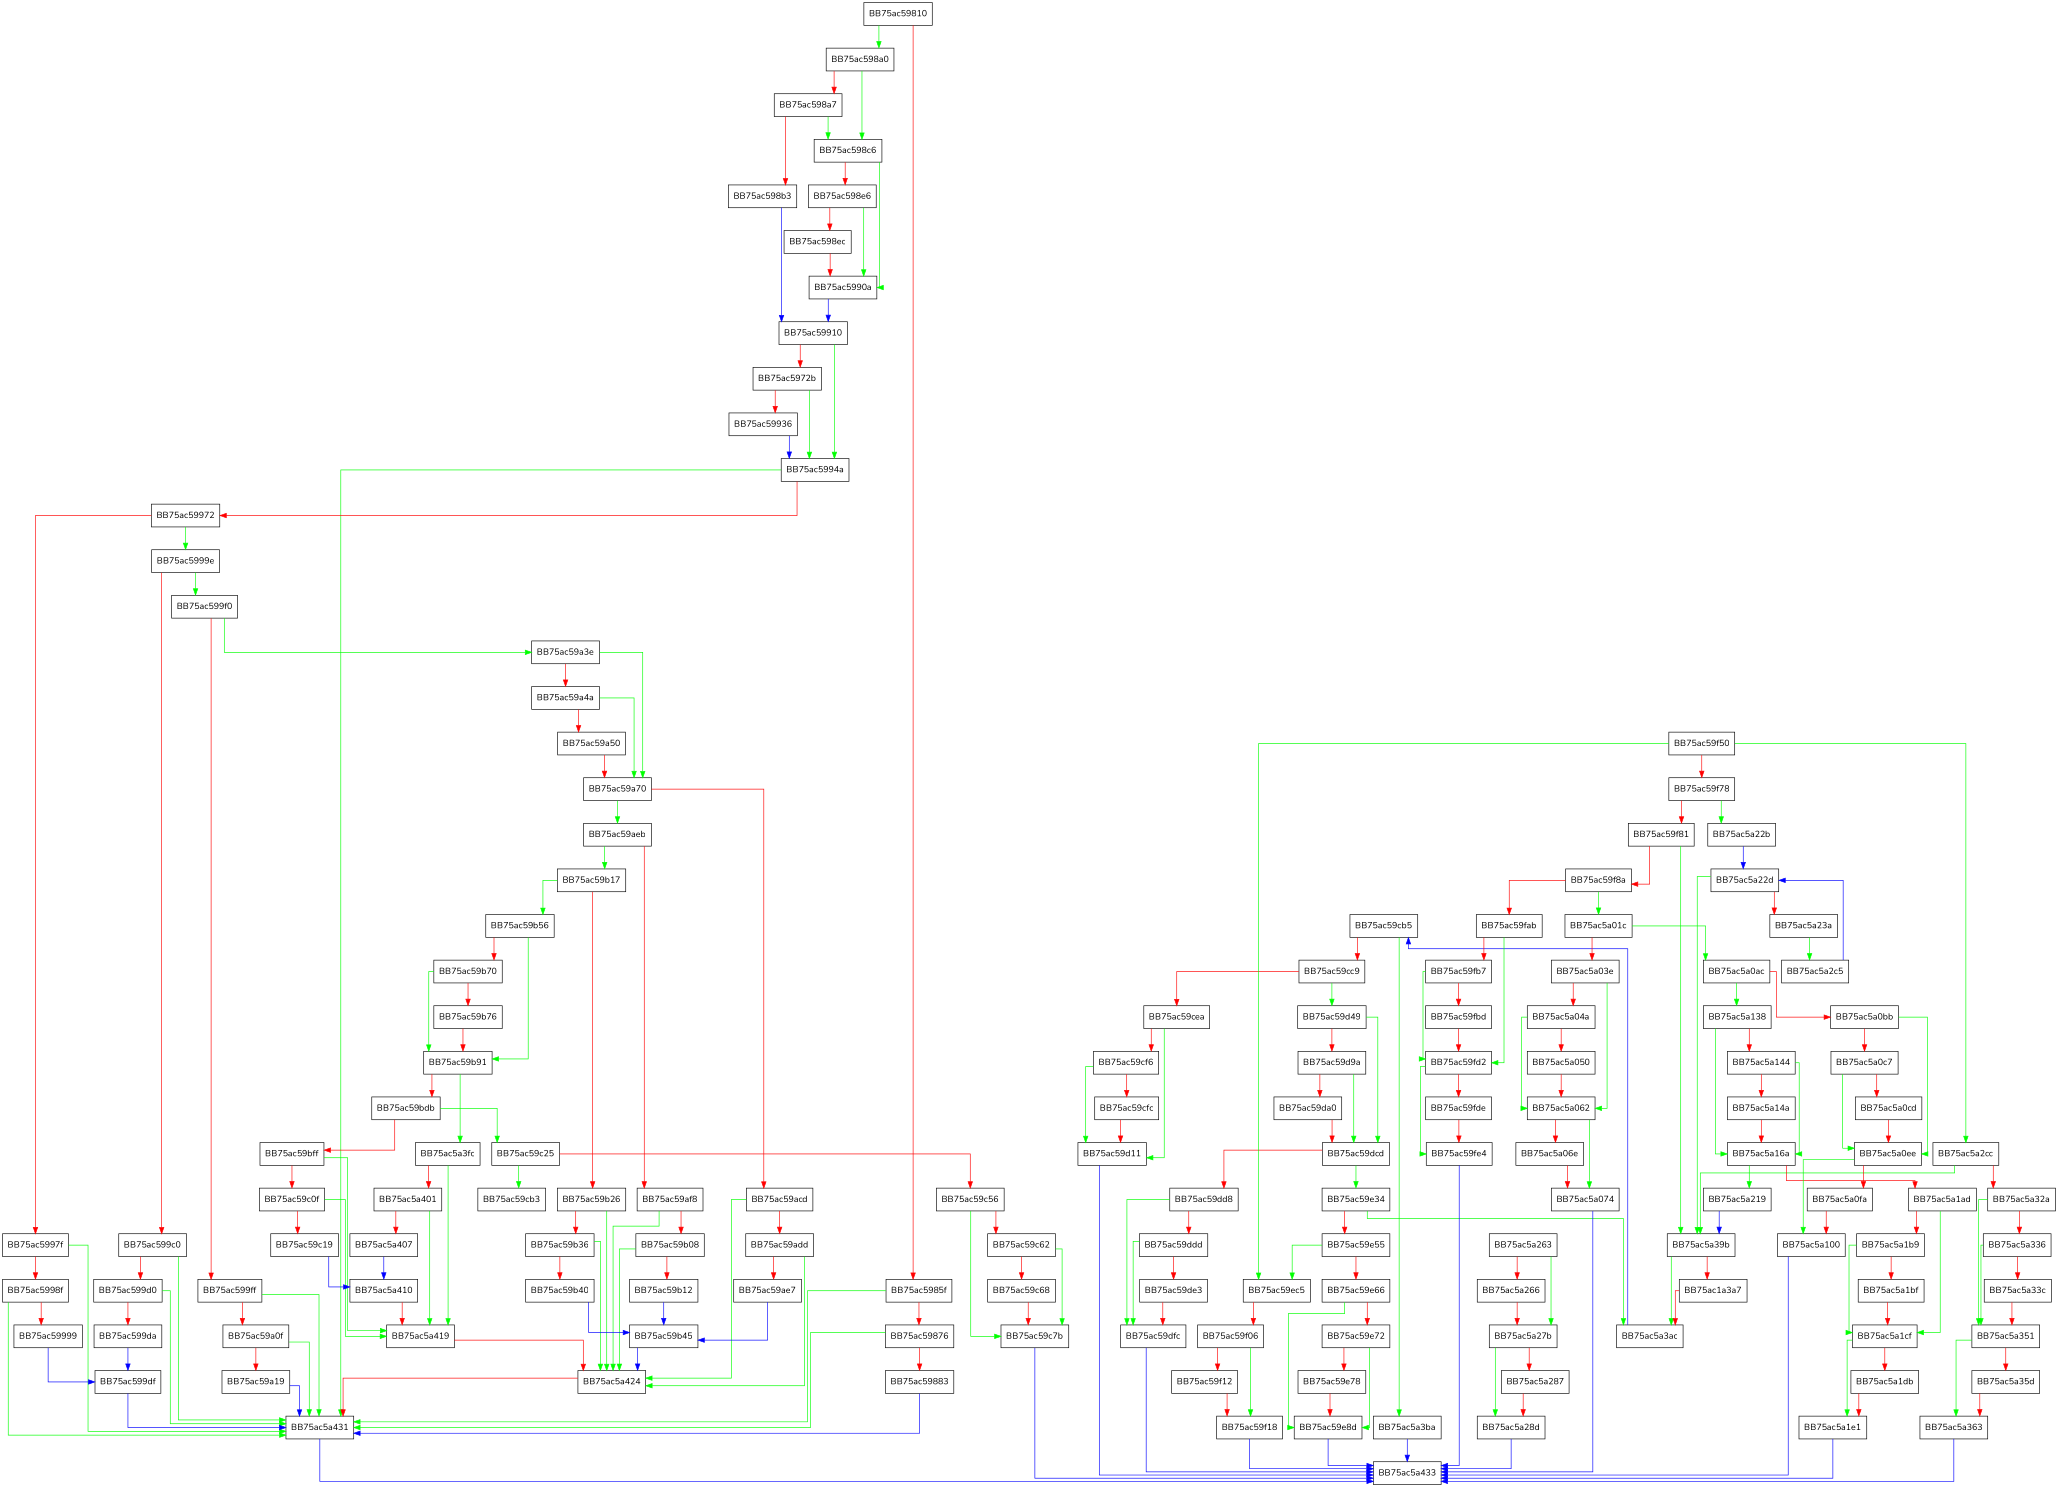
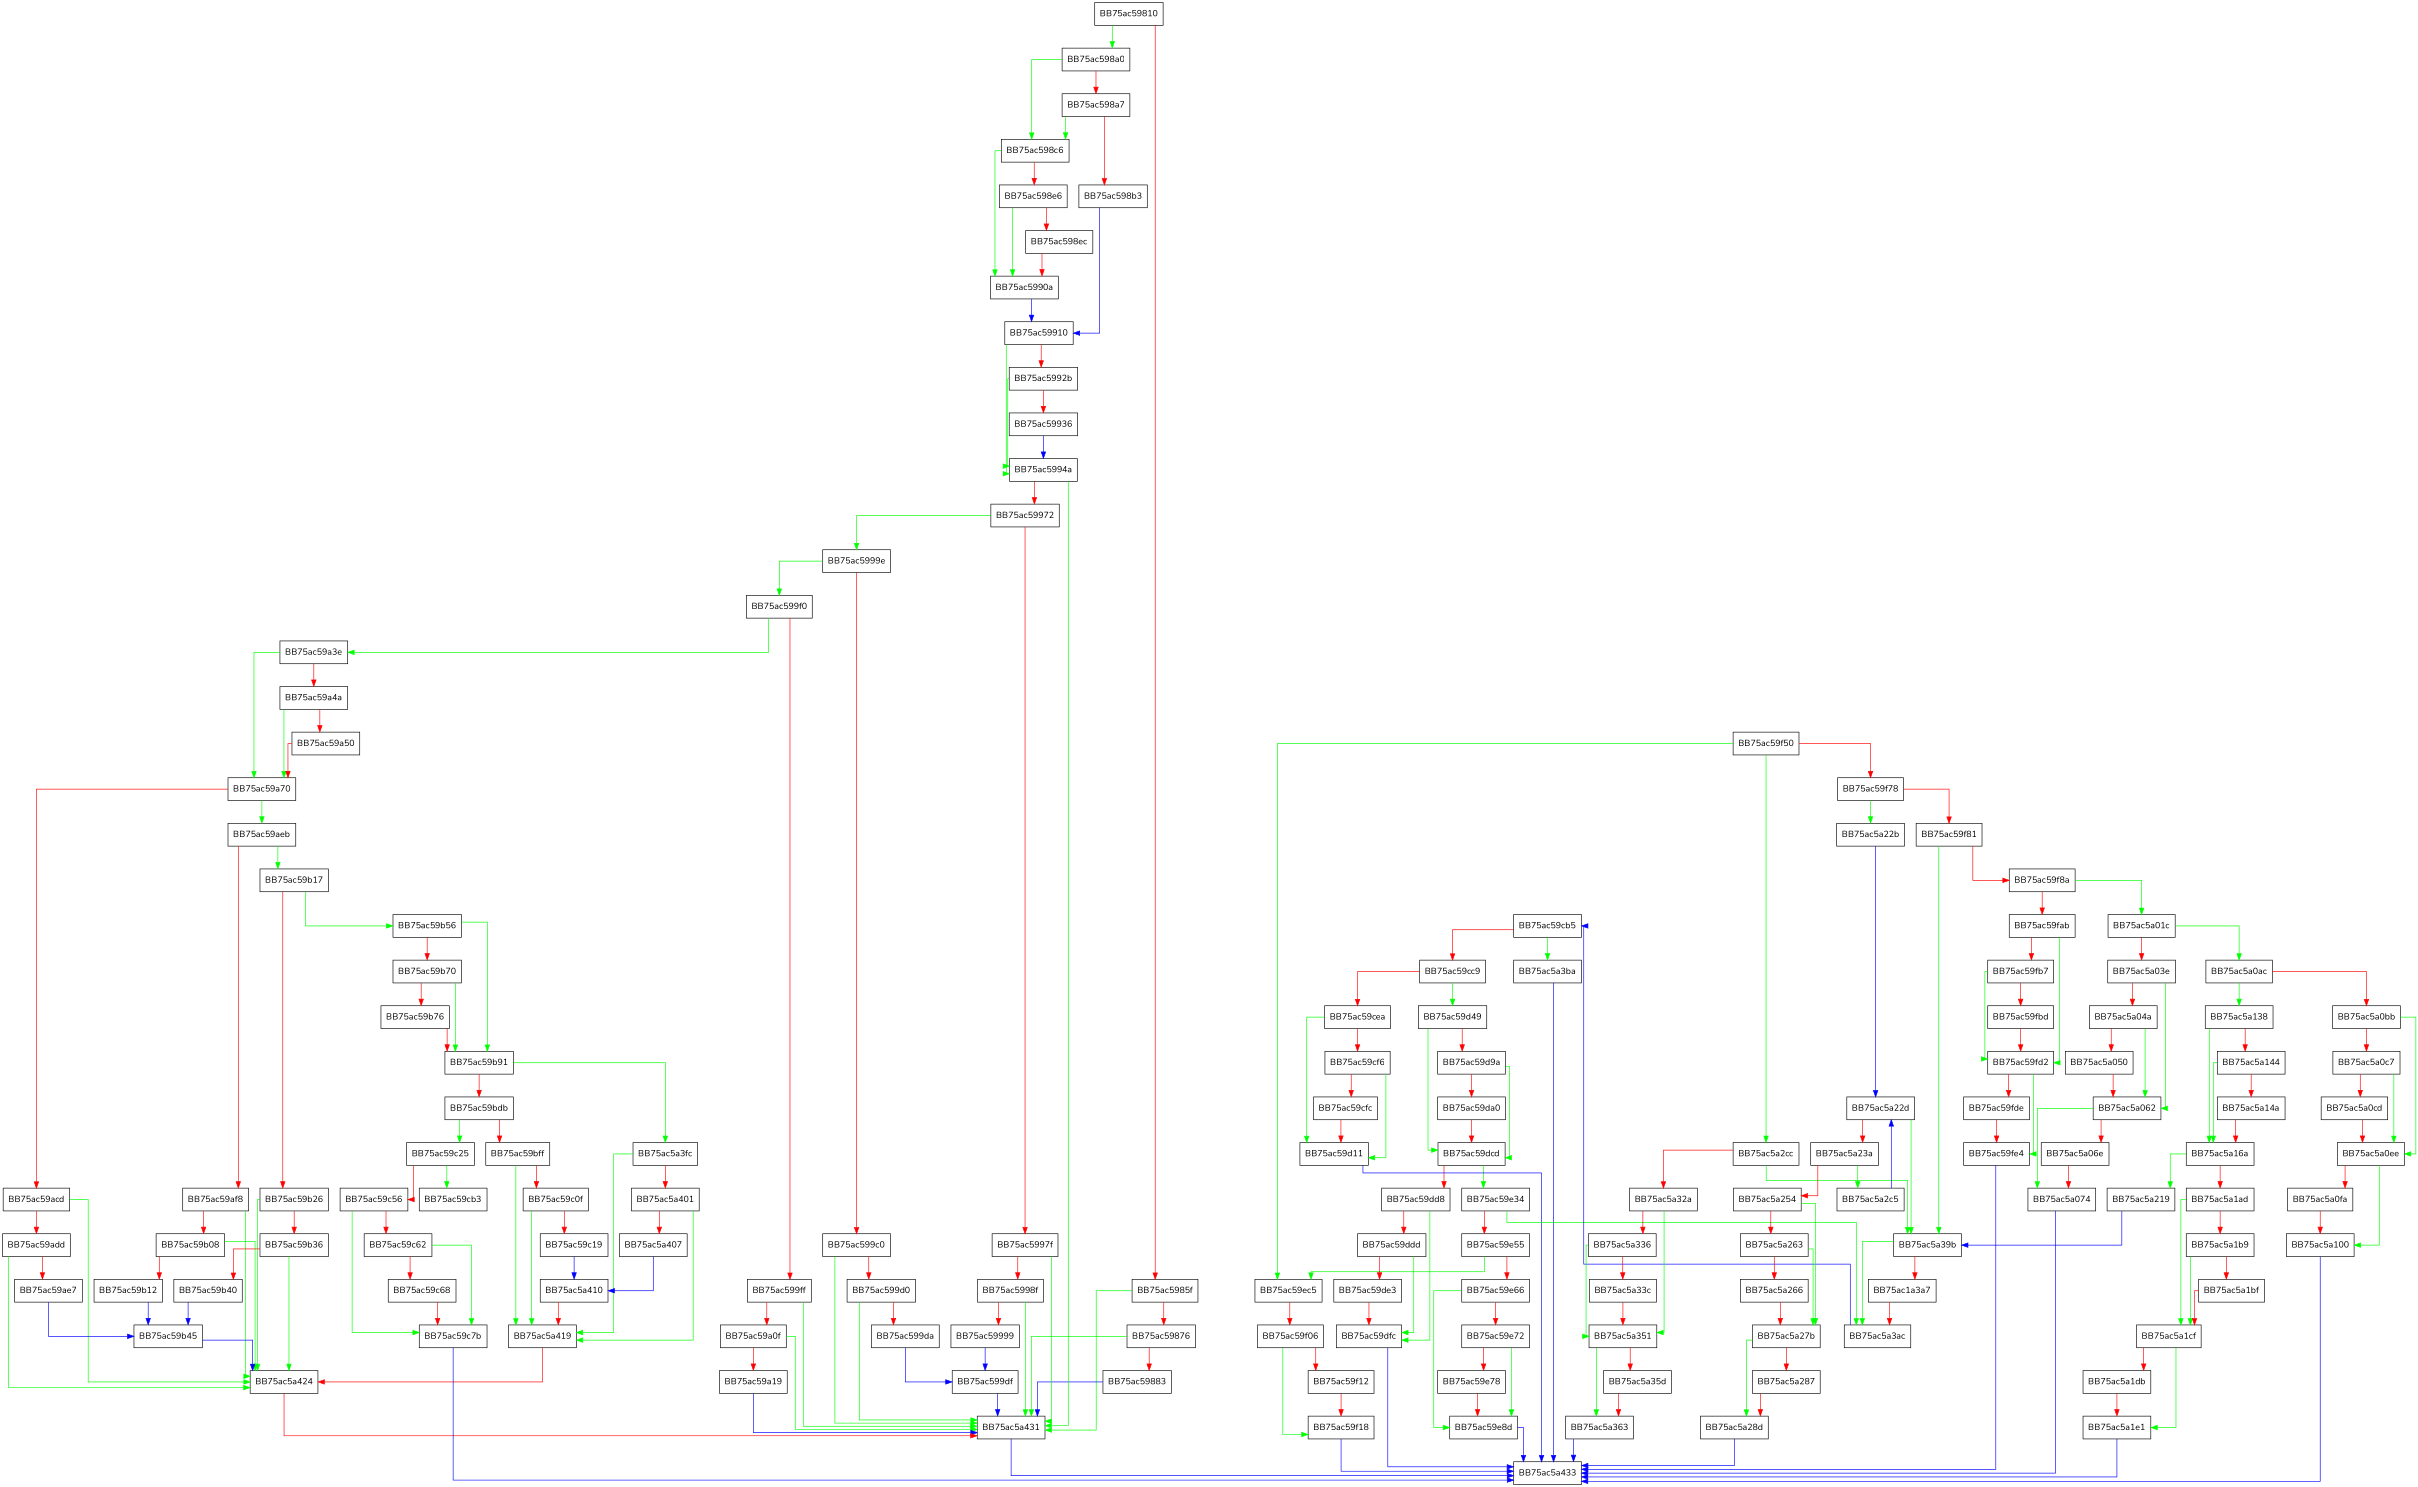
(787, 379) -> (1043, 379)
none -> (1767, 1200)
